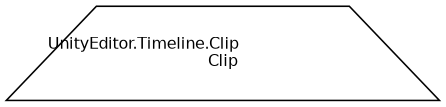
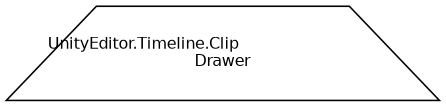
(223, 53) -> (223, 53)
